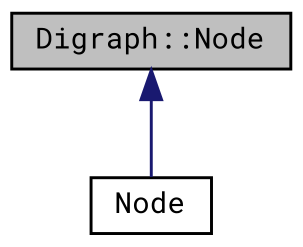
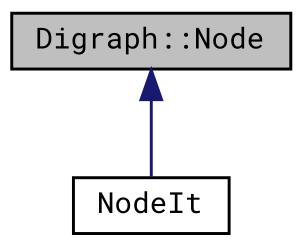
(151, 206) -> (151, 206)
